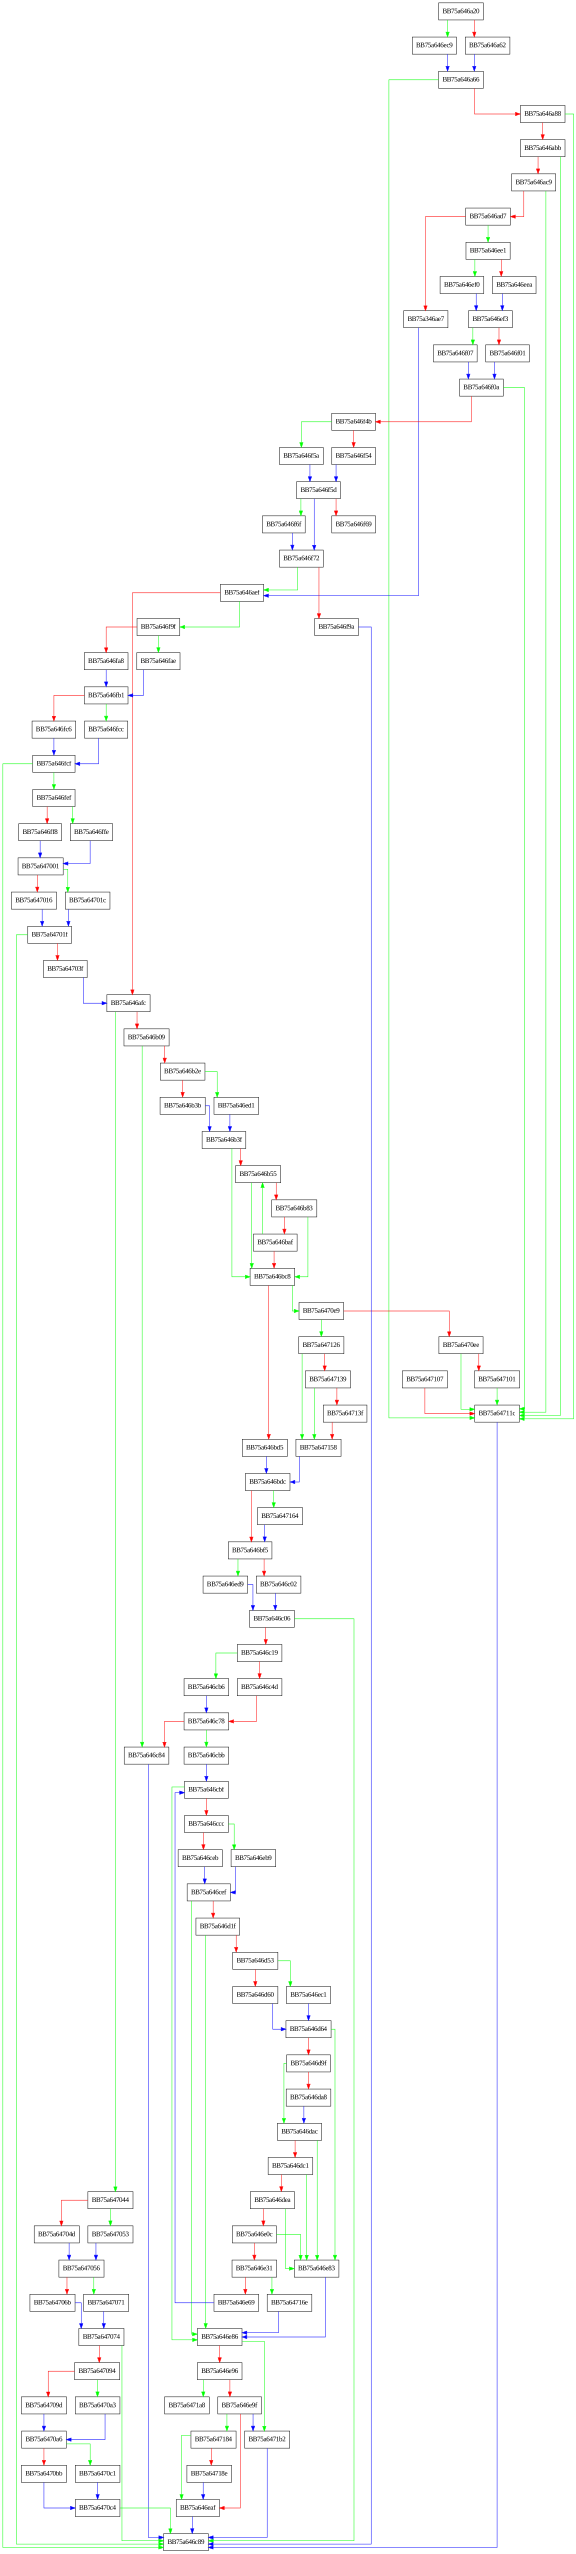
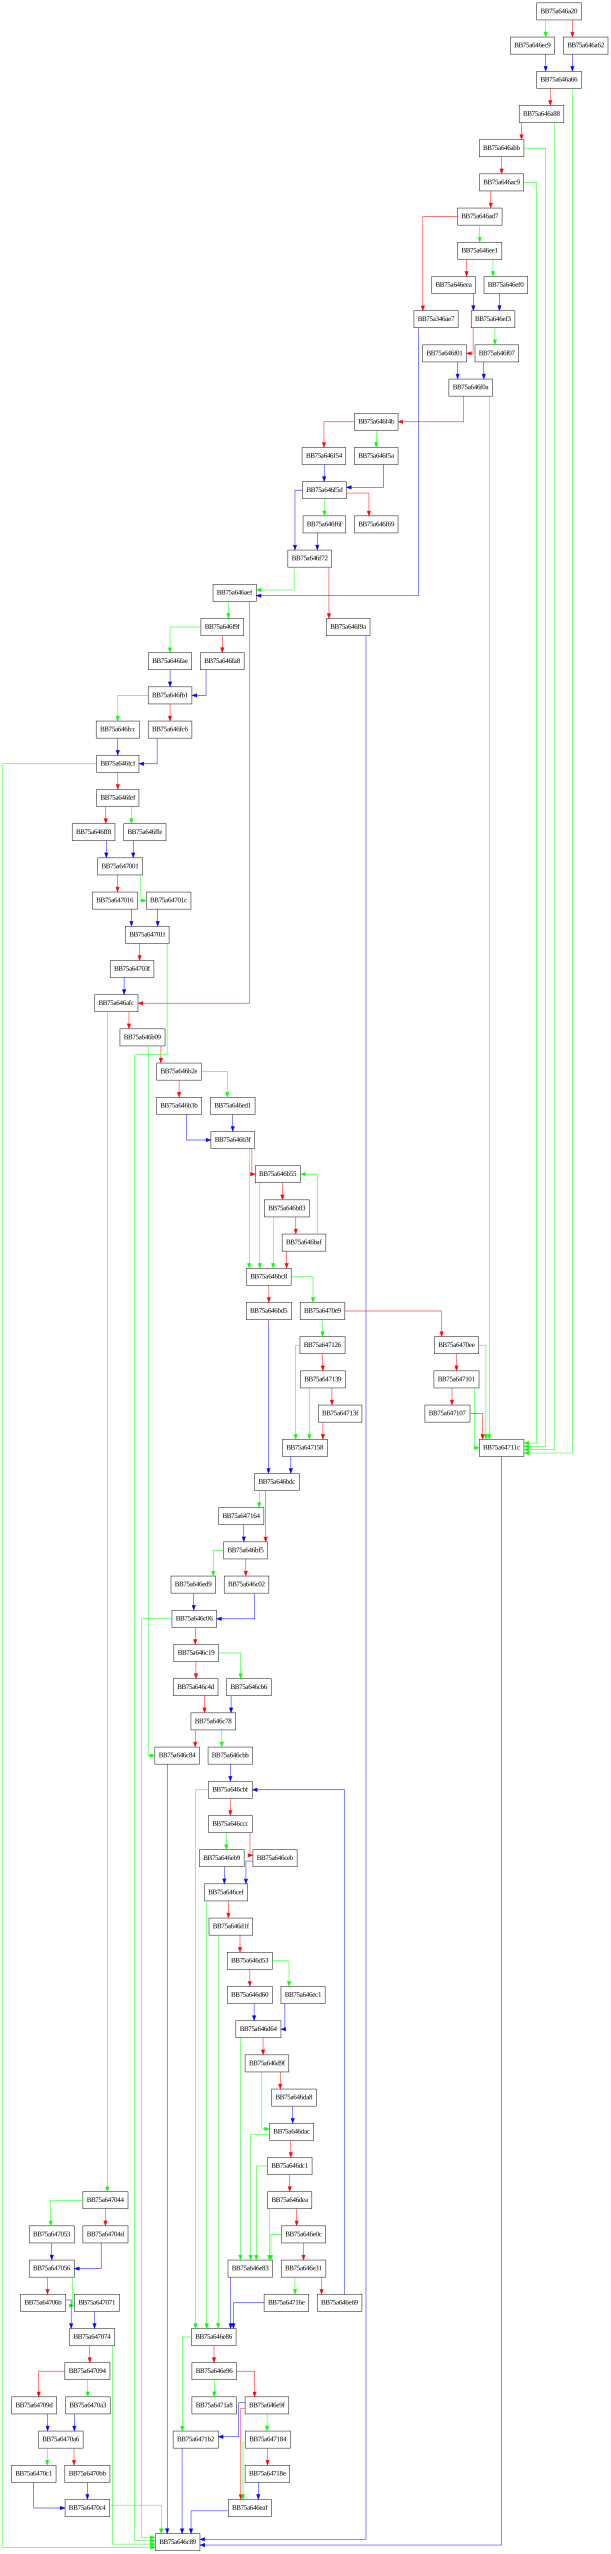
(54, 778) -> (118, 778)
none -> (452, 1394)
